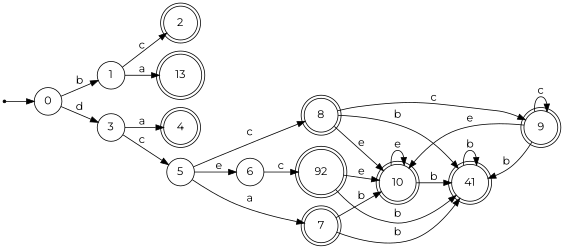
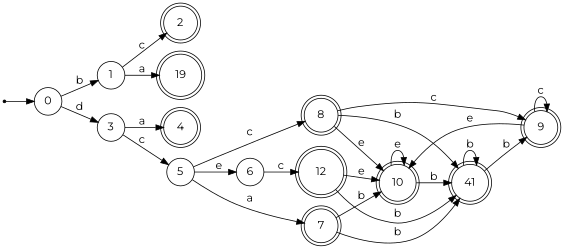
(181, 75) -> (181, 75)
(516, 162) -> (502, 156)
(321, 172) -> (321, 172)
